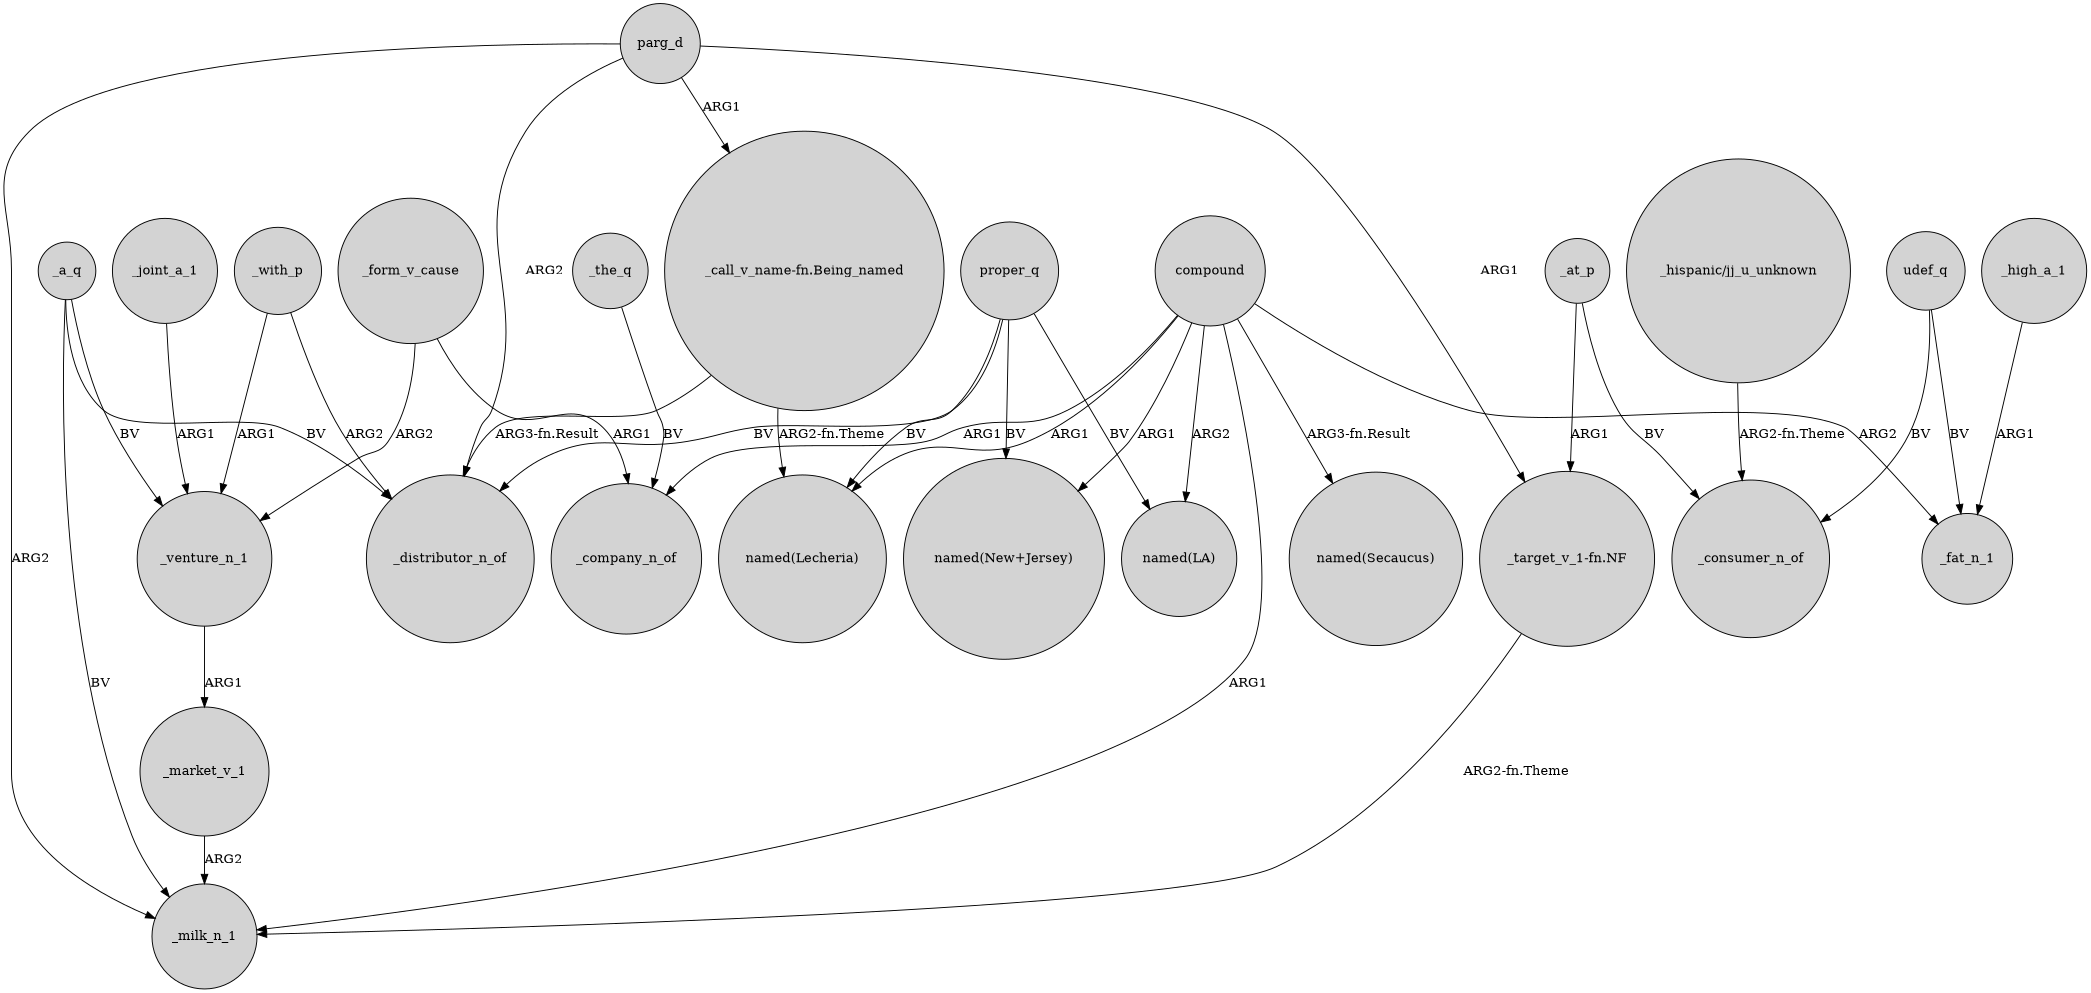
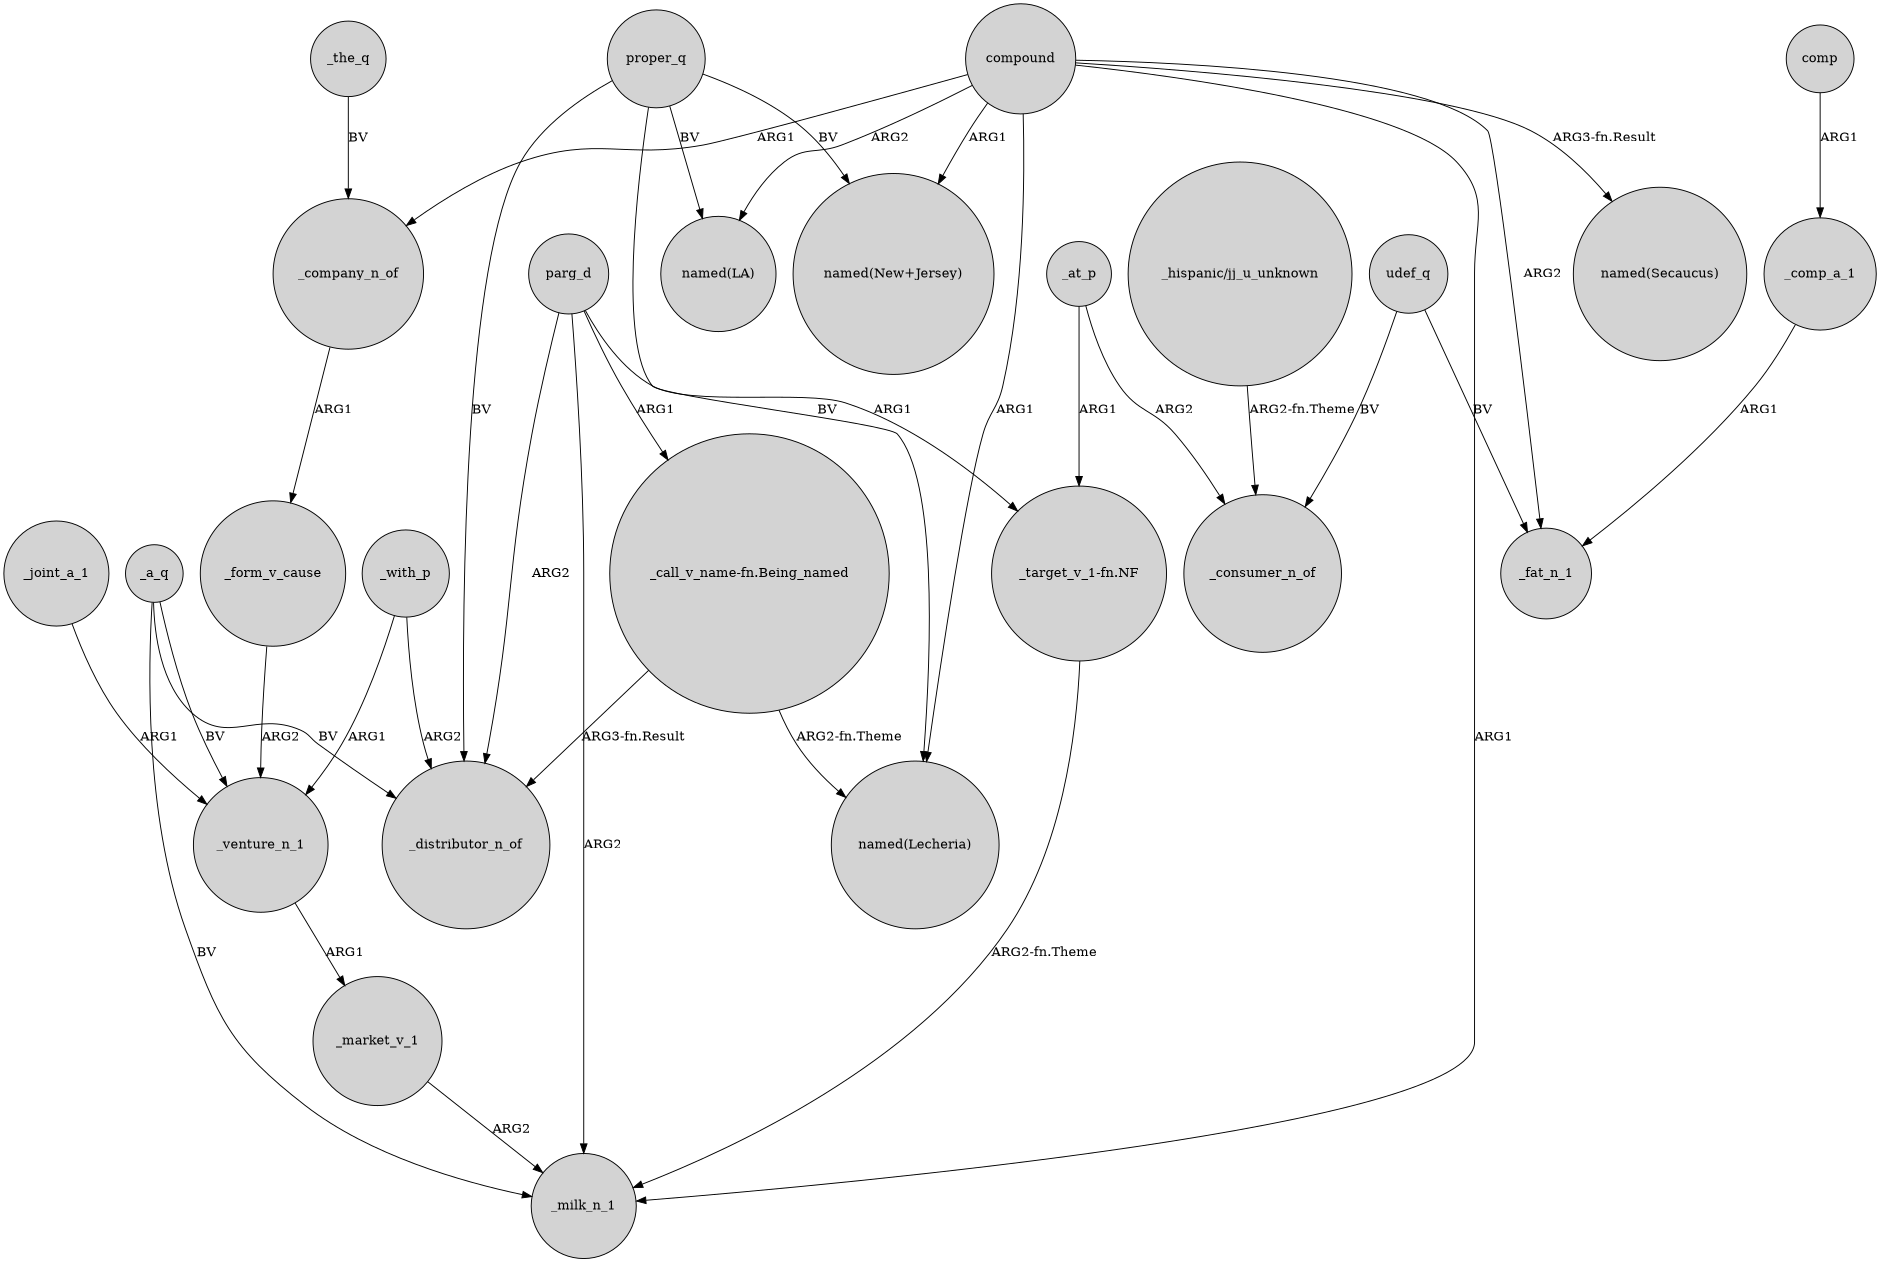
none -> (1820, 59)
(2034, 271) -> (1820, 274)
(505, 415) -> (312, 420)
(1654, 434) -> (1175, 410)
